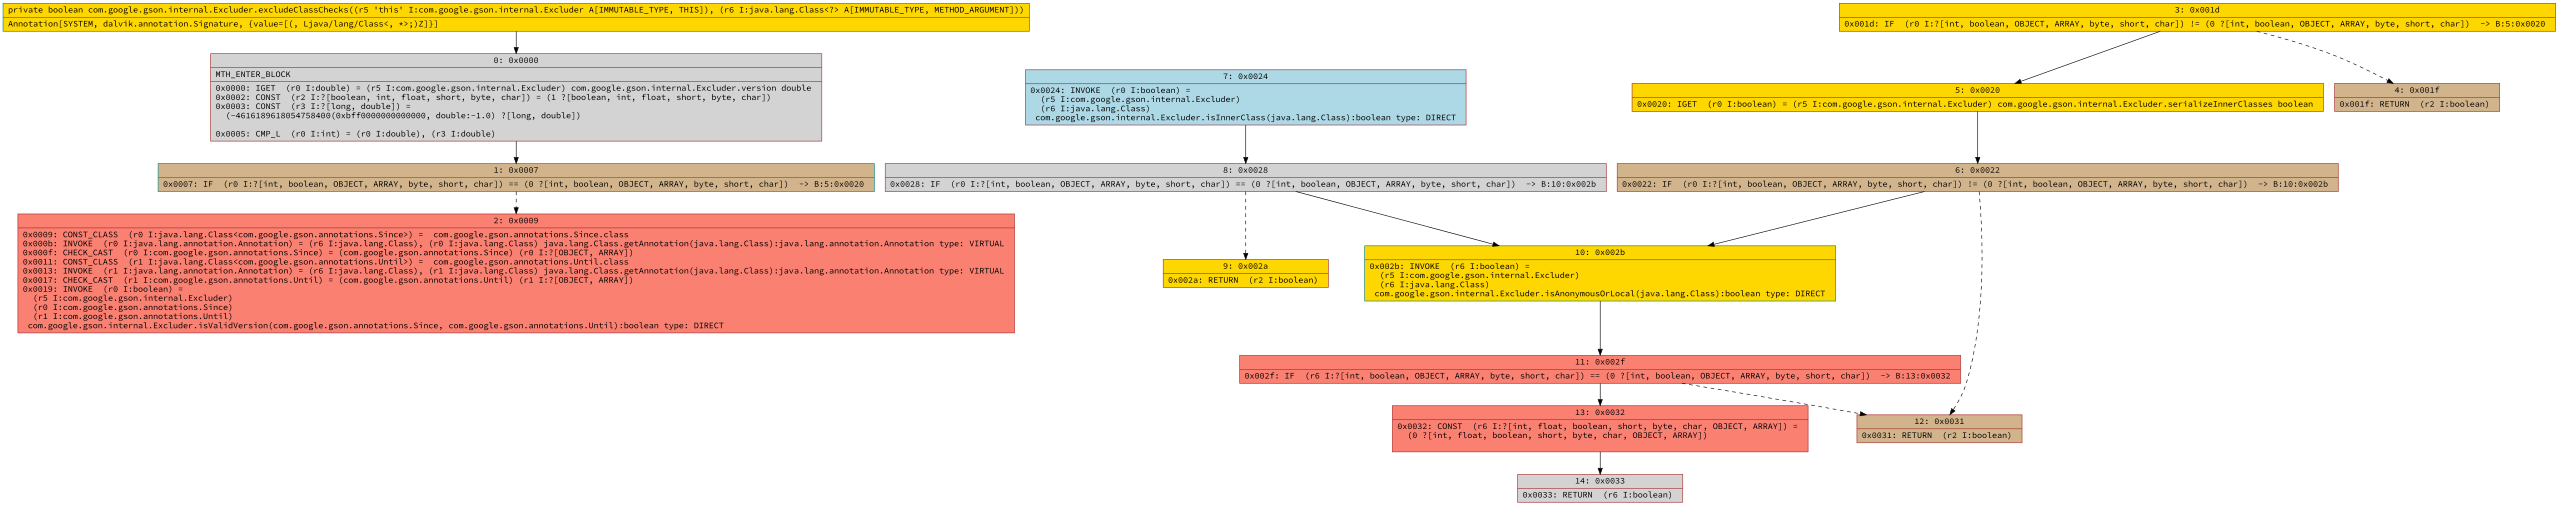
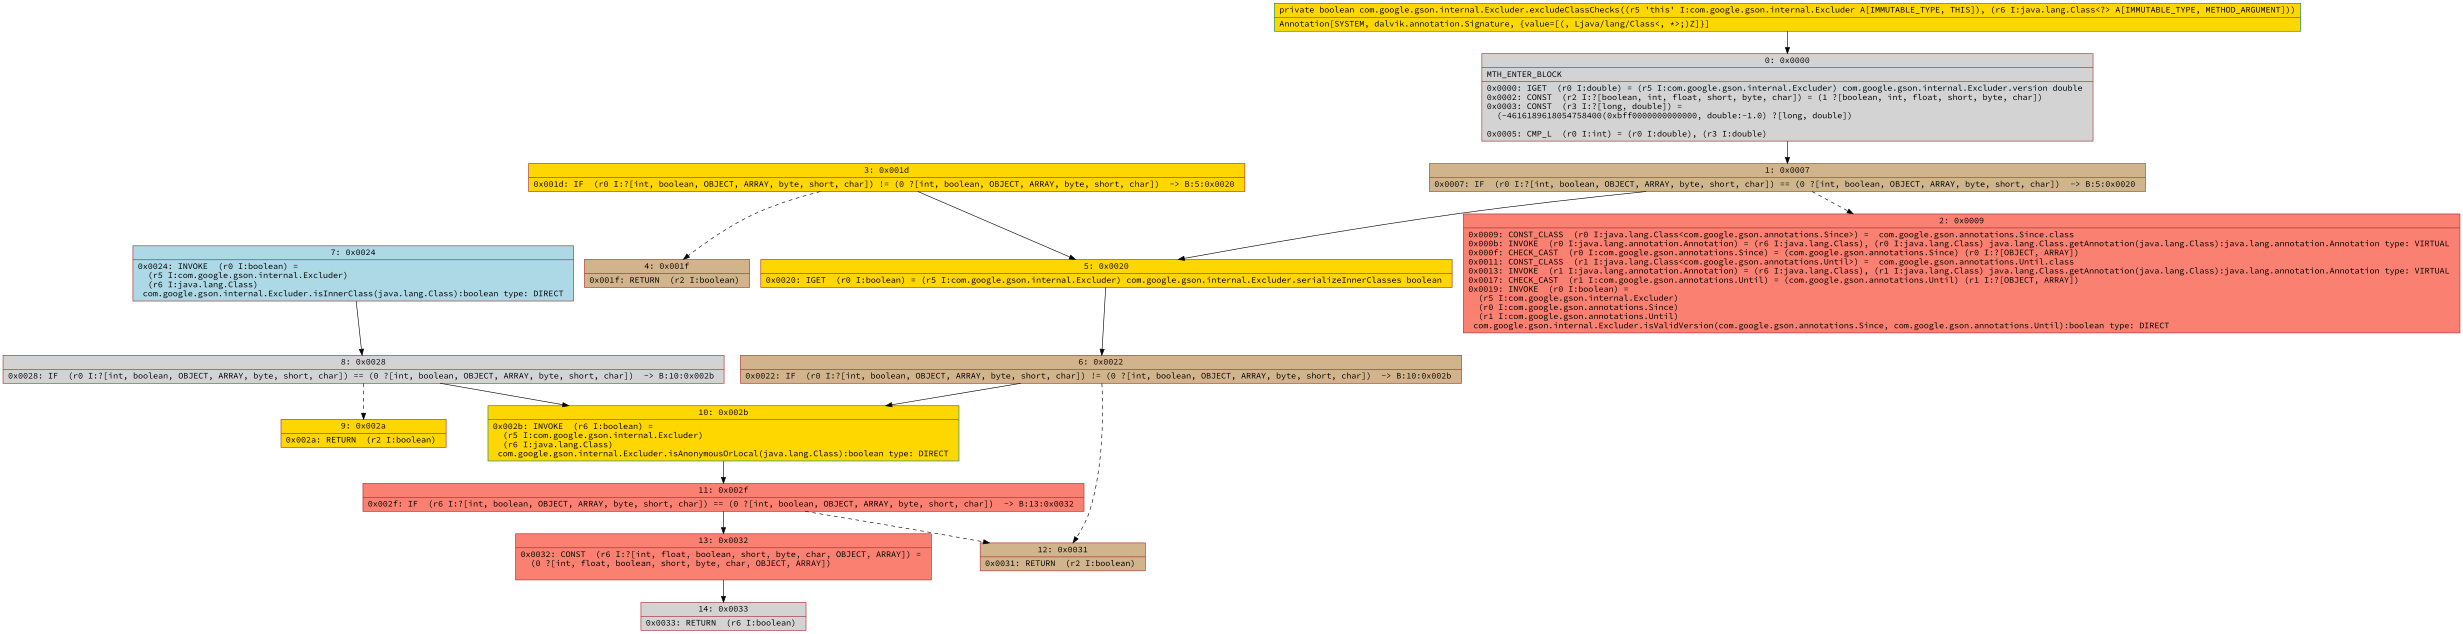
none -> (1415, 220)
